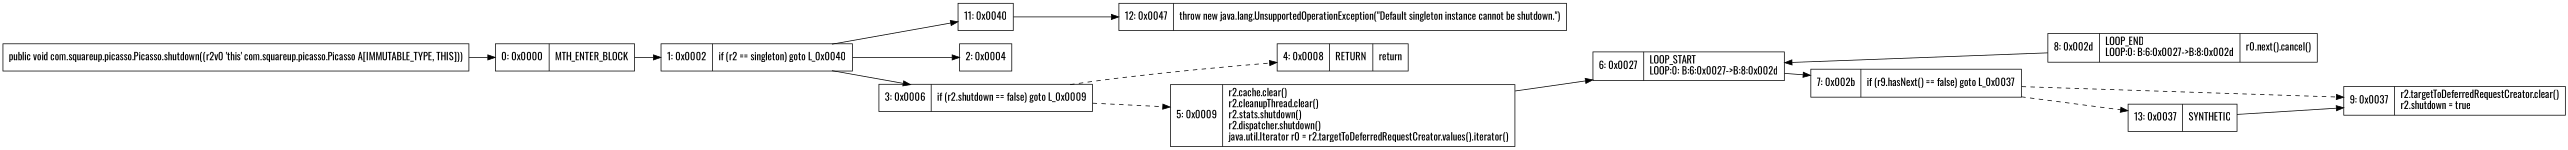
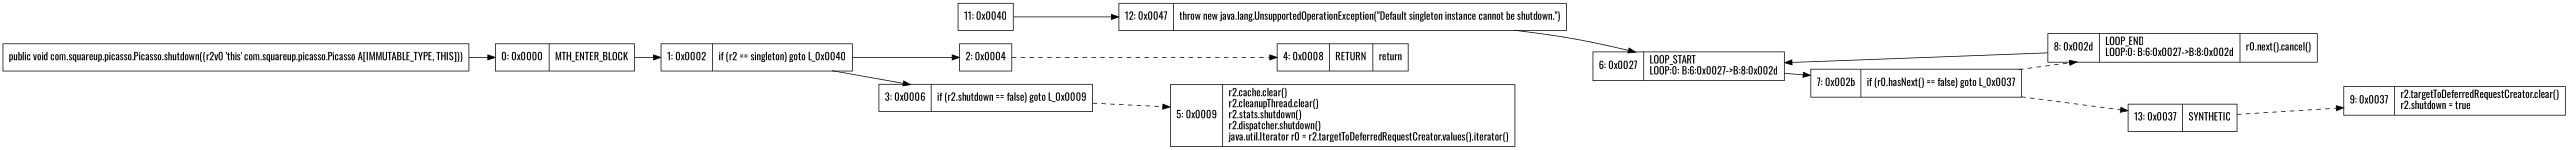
(891, 34) -> none
(1170, 72) -> (1141, 57)
(1941, 83) -> (1941, 83)
(1550, 86) -> (1571, 38)
(2179, 92) -> (2044, 66)
(2287, 111) -> (2287, 111)
